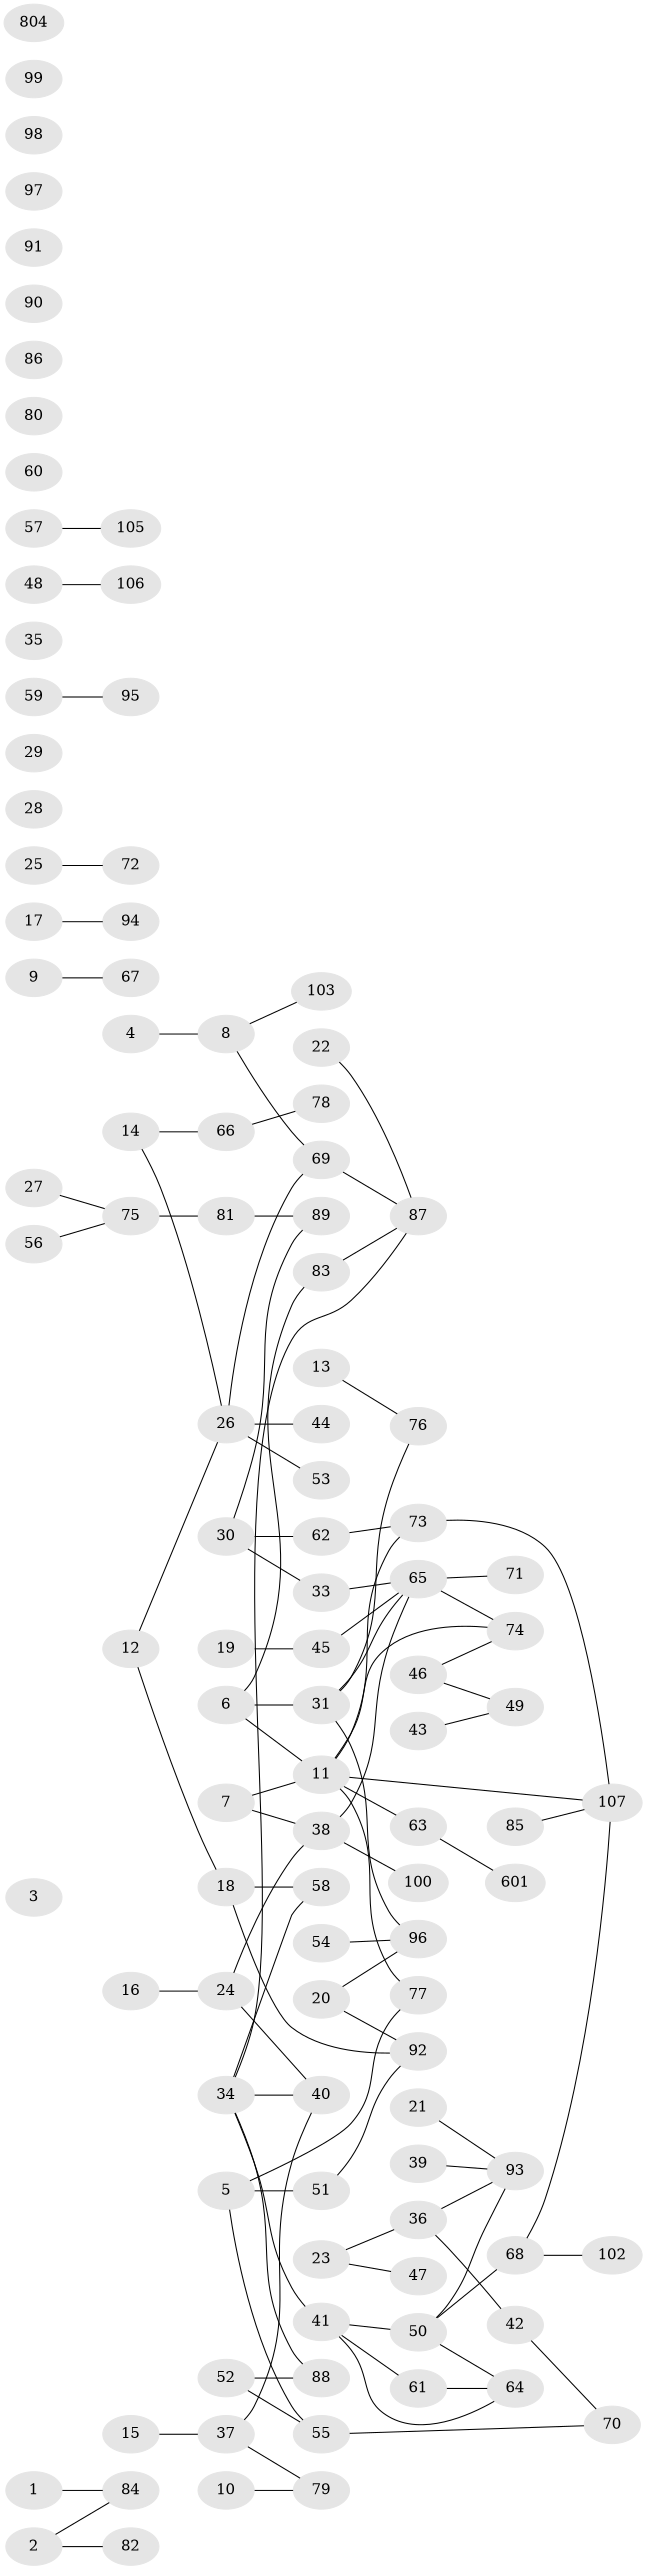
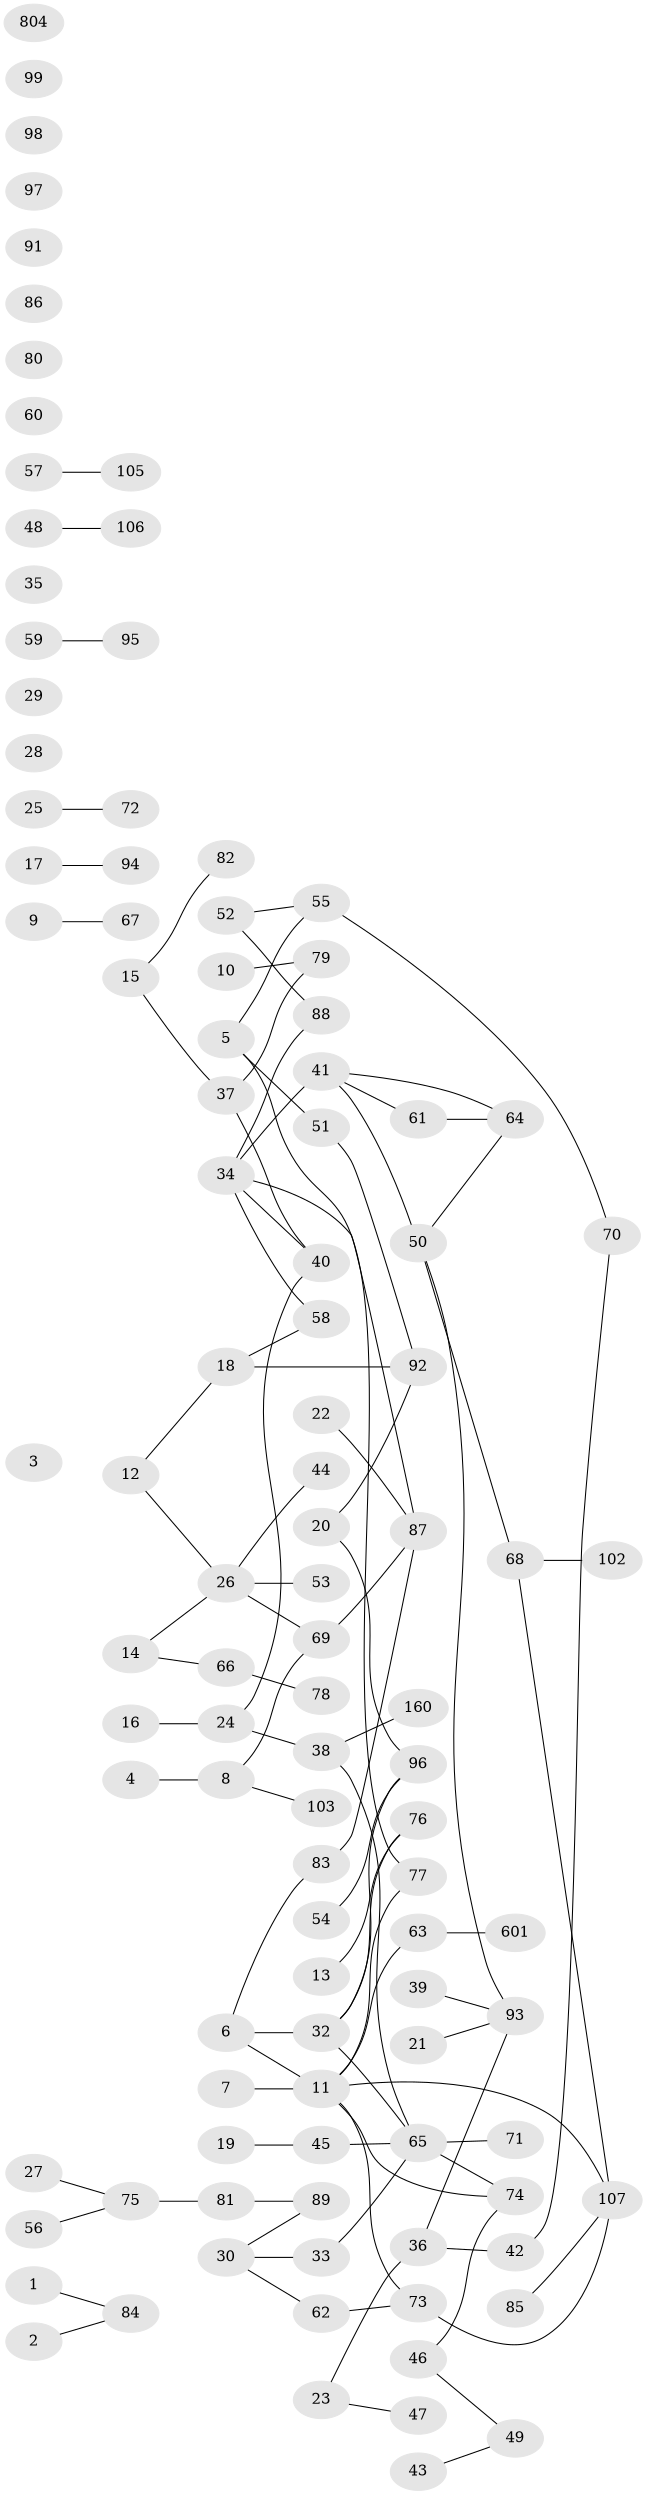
(34, 304) -> none
(321, 1705) -> (321, 2033)
(274, 1817) -> none
(418, 1883) -> (418, 1708)
(83, 2547) -> (179, 919)
